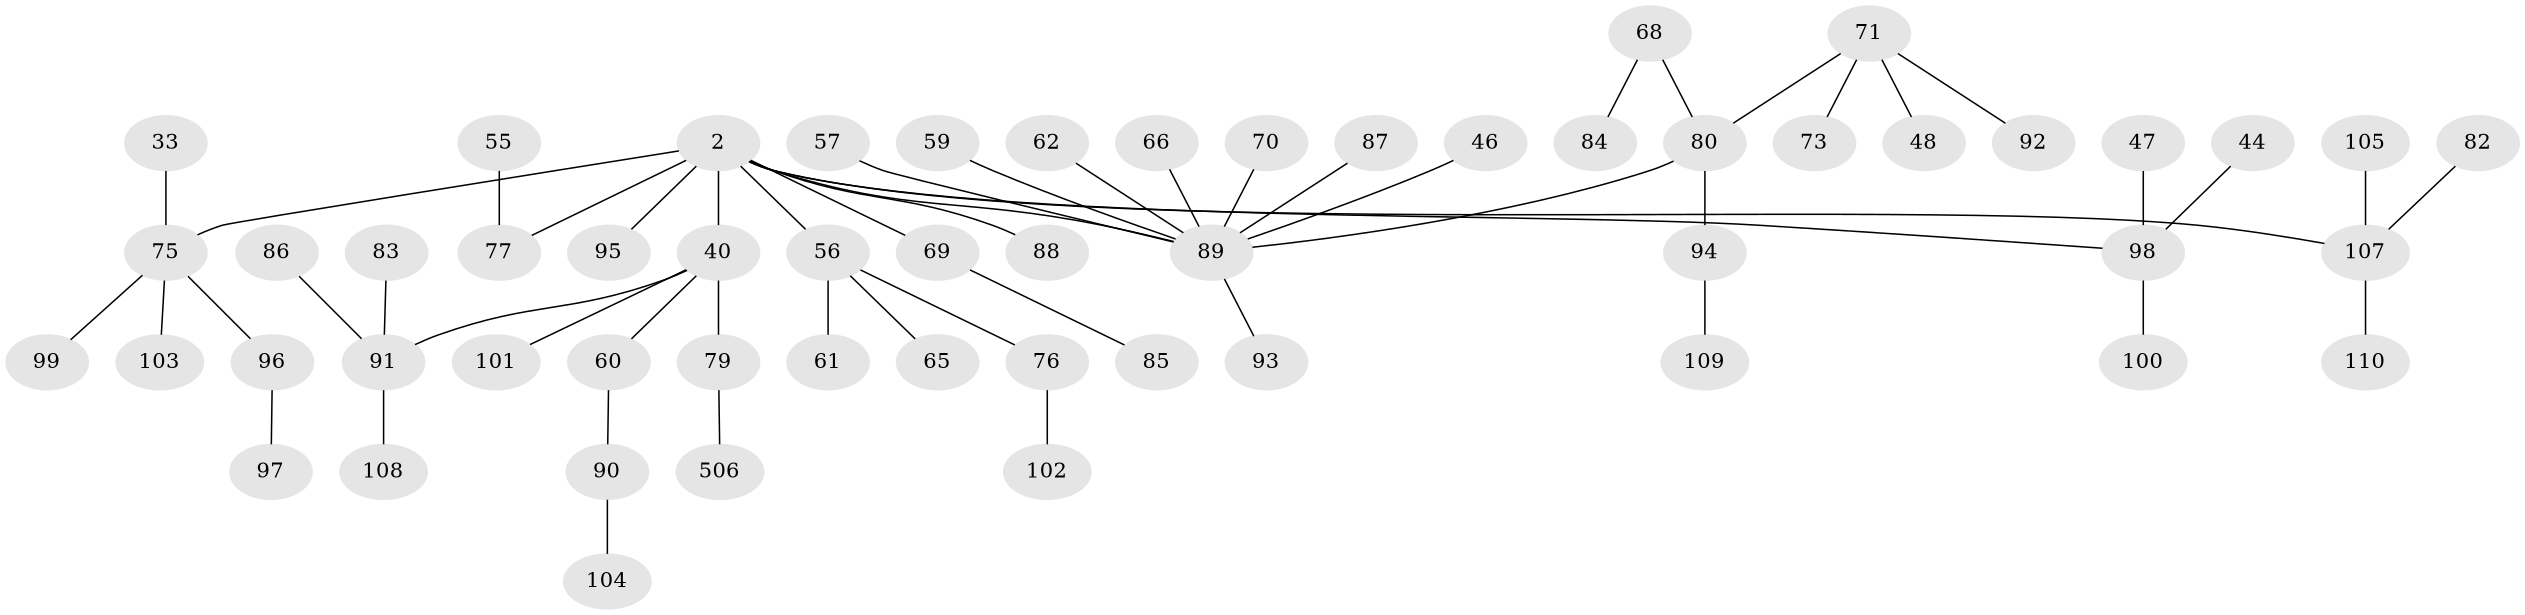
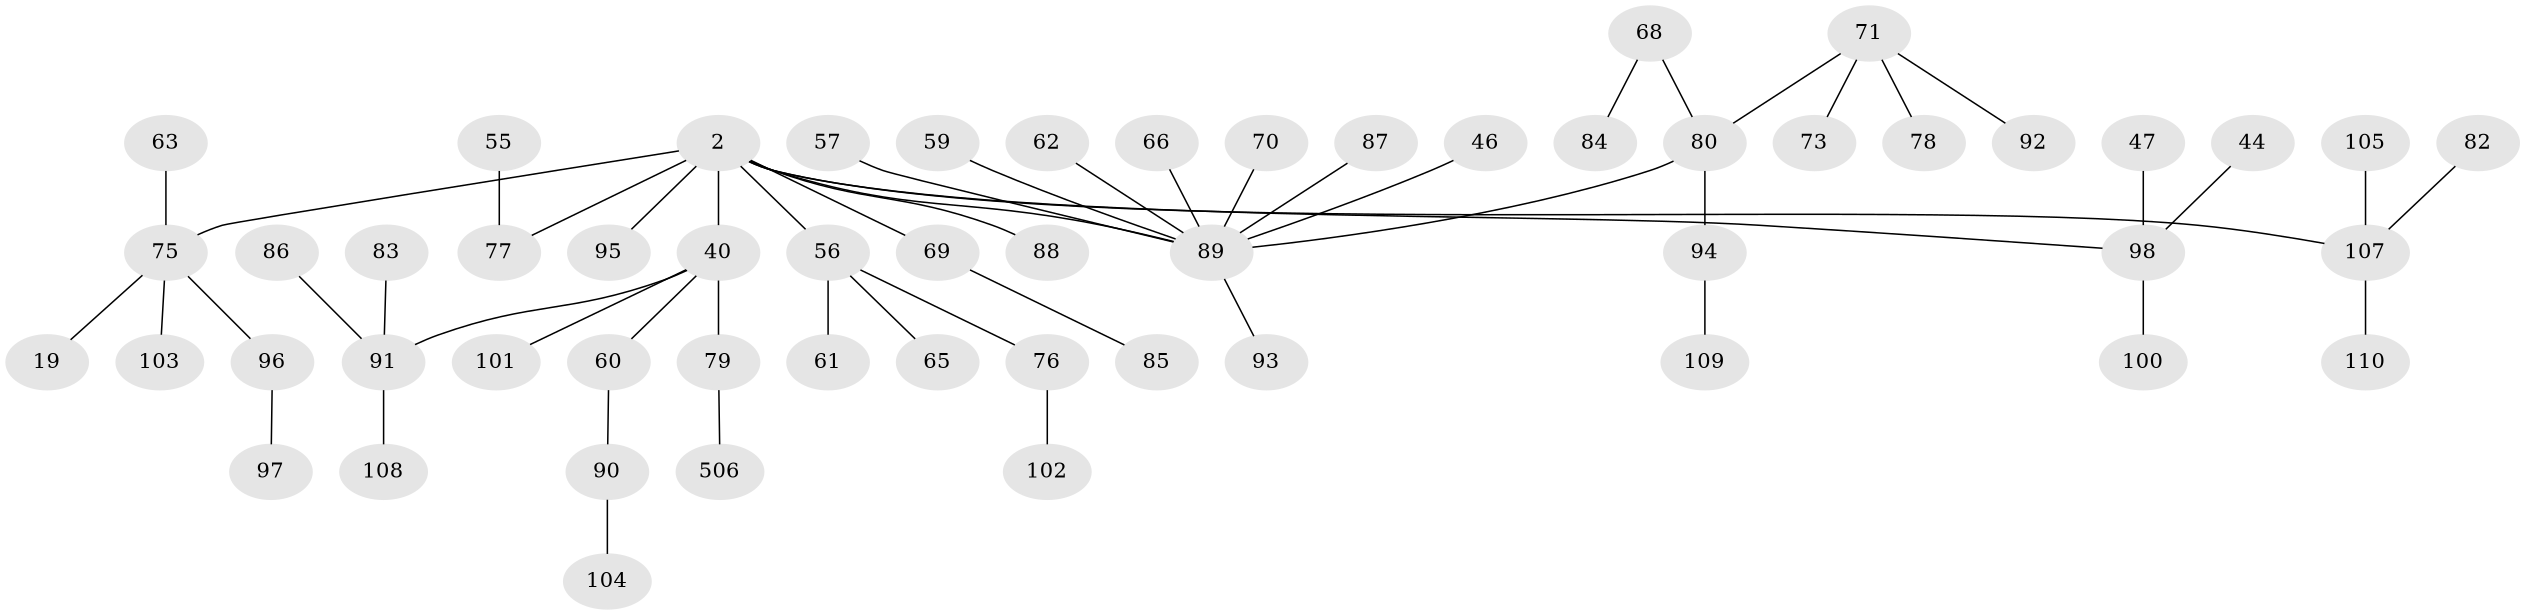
(166, 143) -> (166, 143)
(1924, 143) -> (1924, 143)
(47, 362) -> (47, 362)
